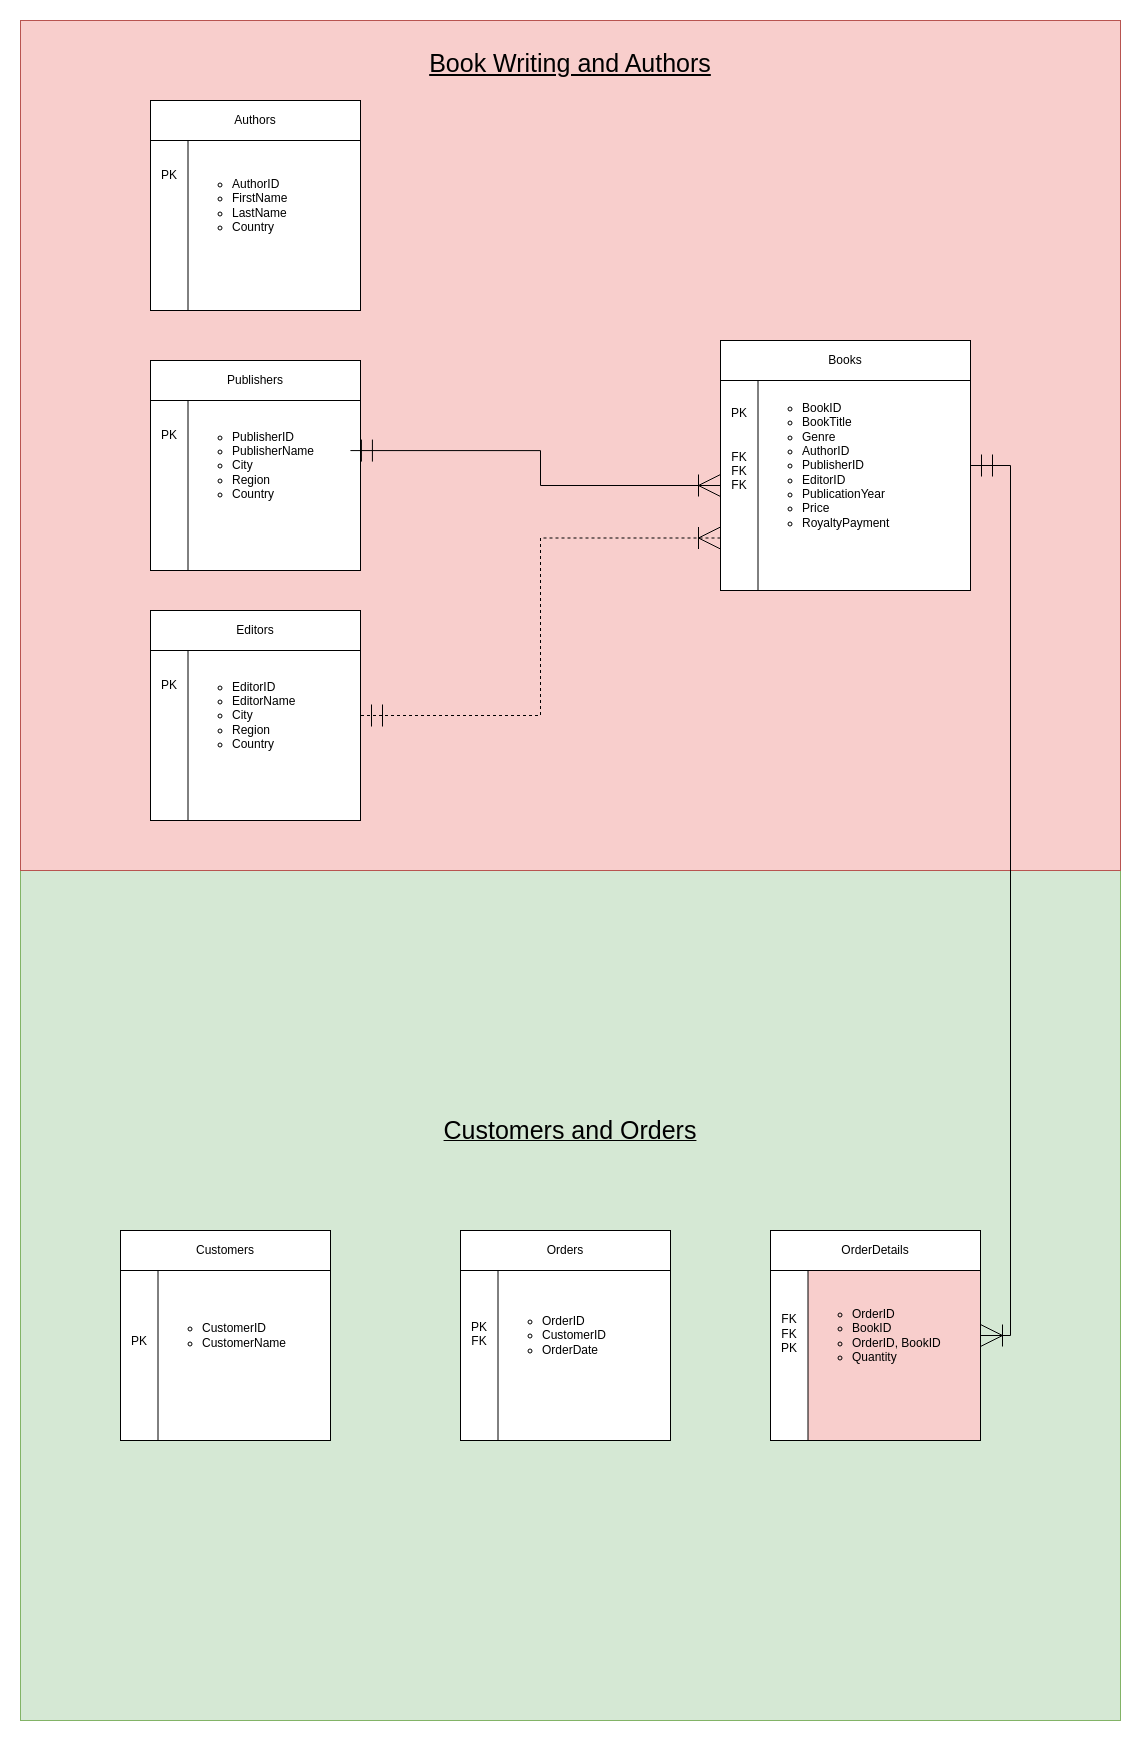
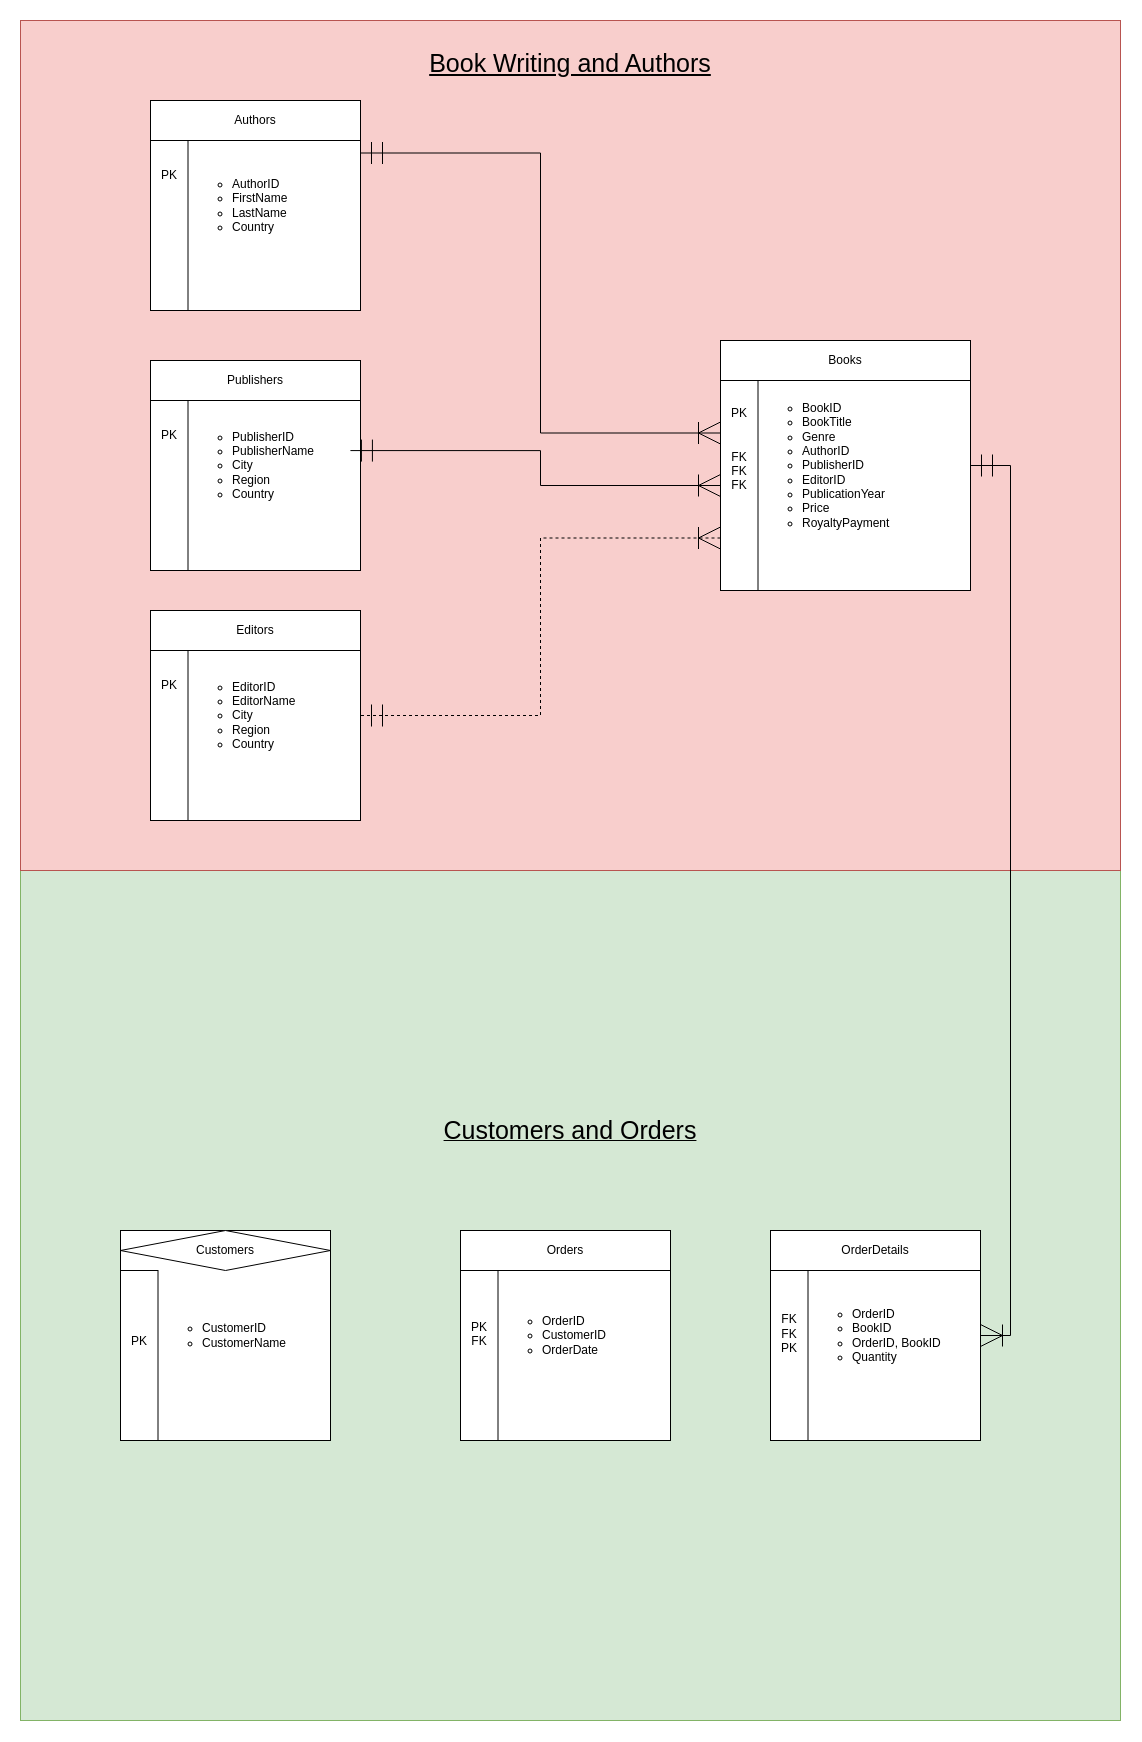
none -> (541, 293)
(226, 1251) -> (226, 1251)
(876, 1336) -> (876, 1336)
